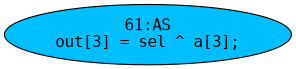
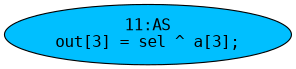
(148, 35) -> (148, 35)
